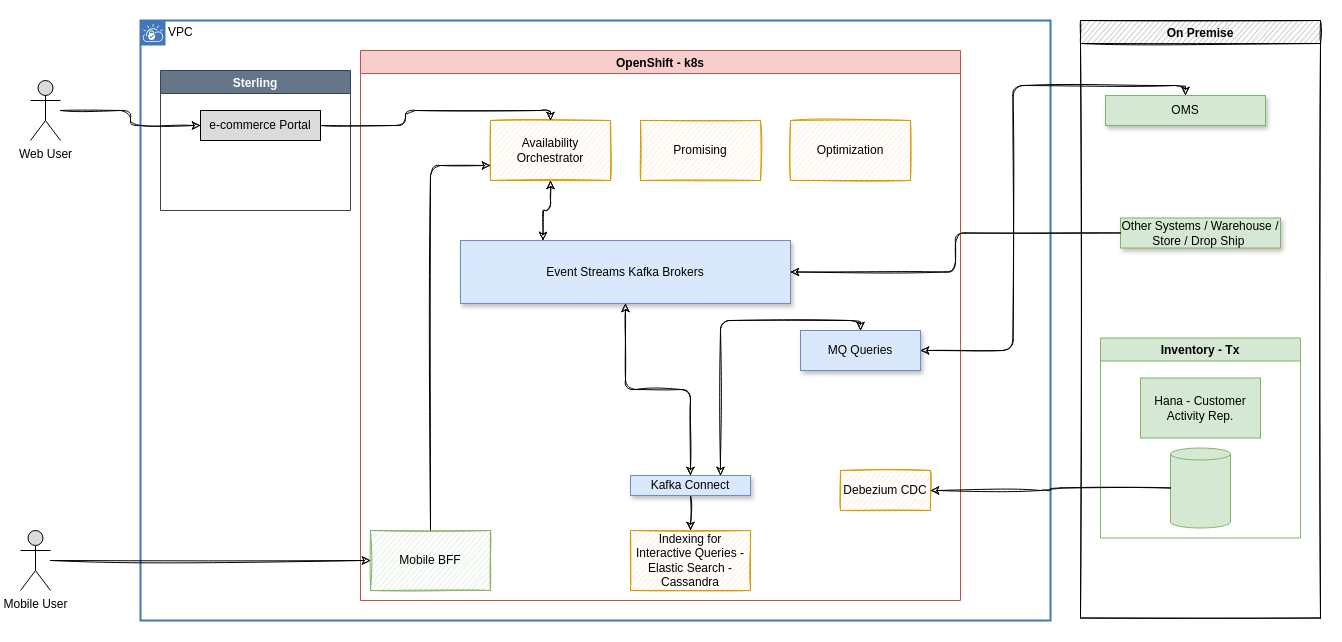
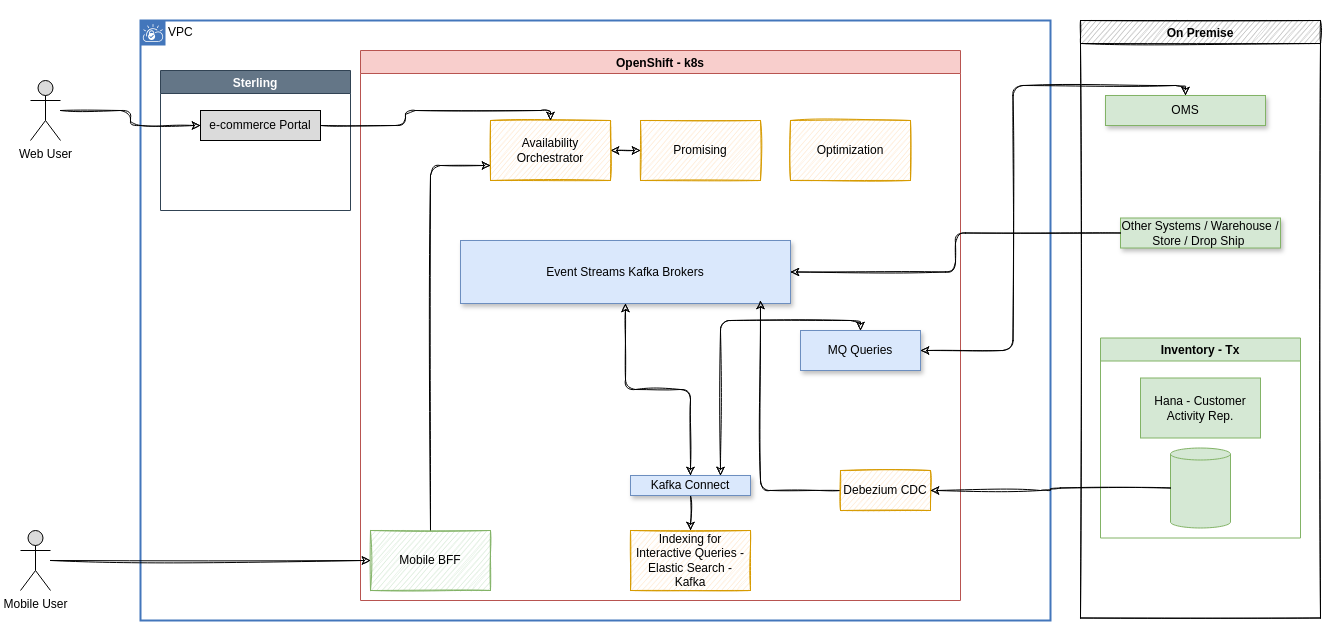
(547, 211) -> (625, 151)
none -> (760, 434)
(691, 561) -> (691, 561)
